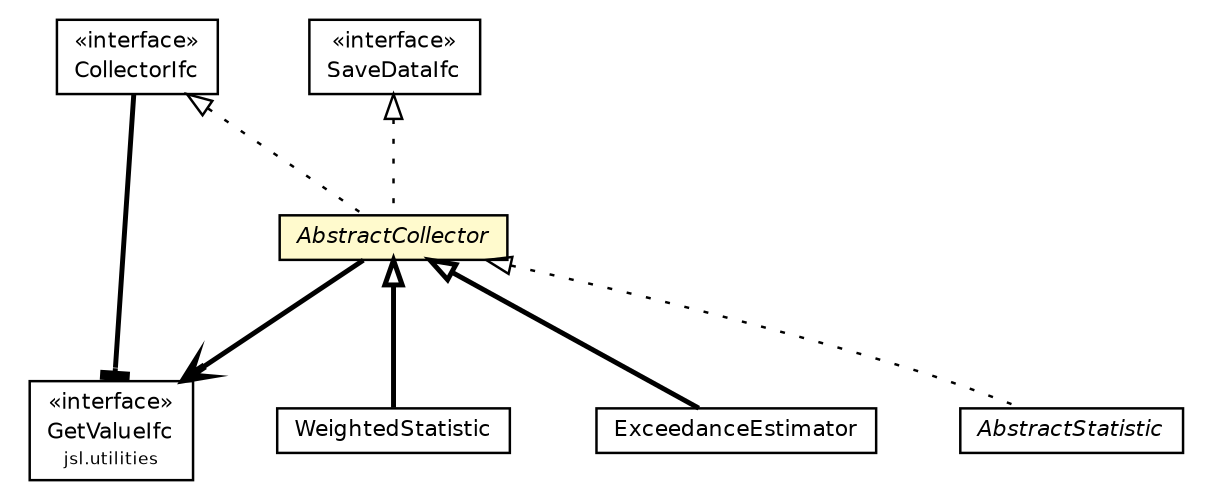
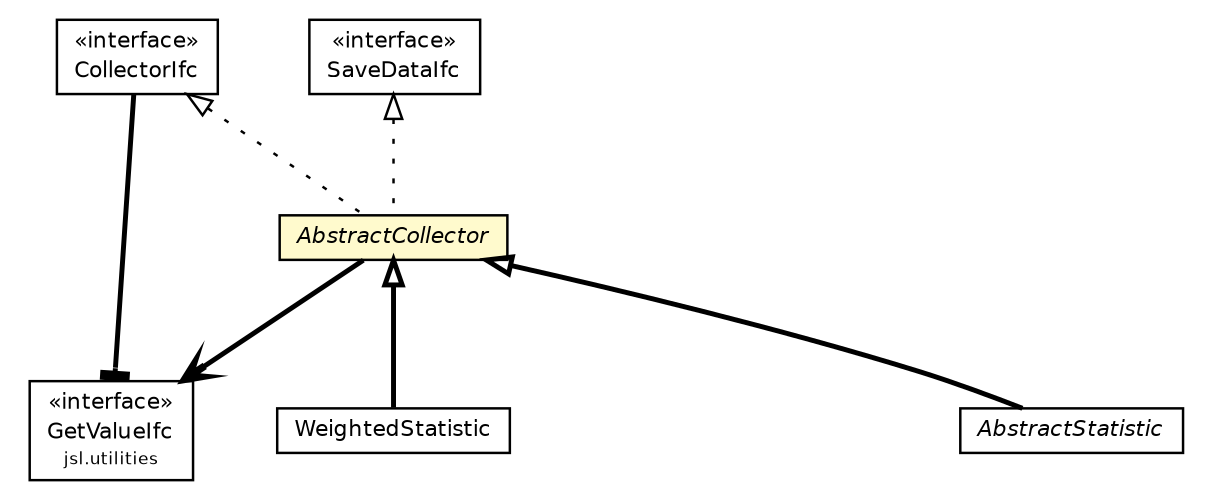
(769, 329) -> (769, 329)
(735, 431) -> none
